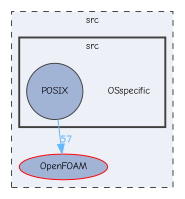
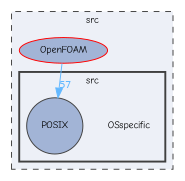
(60, 133) -> (60, 78)
